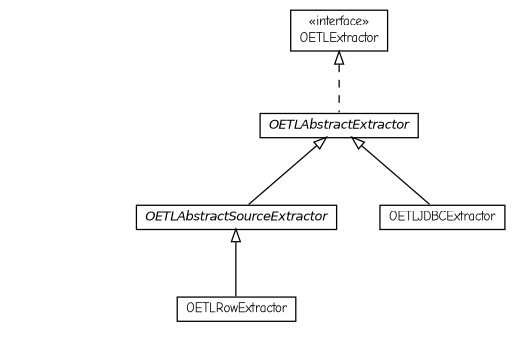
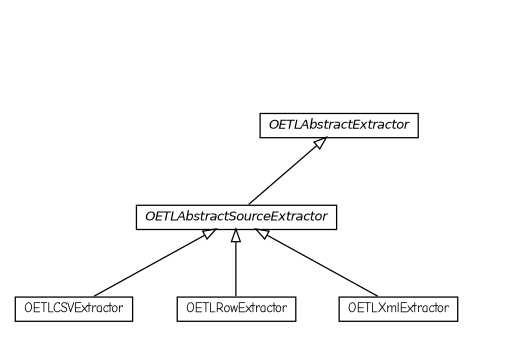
(339, 31) -> none
(442, 217) -> none
none -> (74, 309)
none -> (398, 309)
